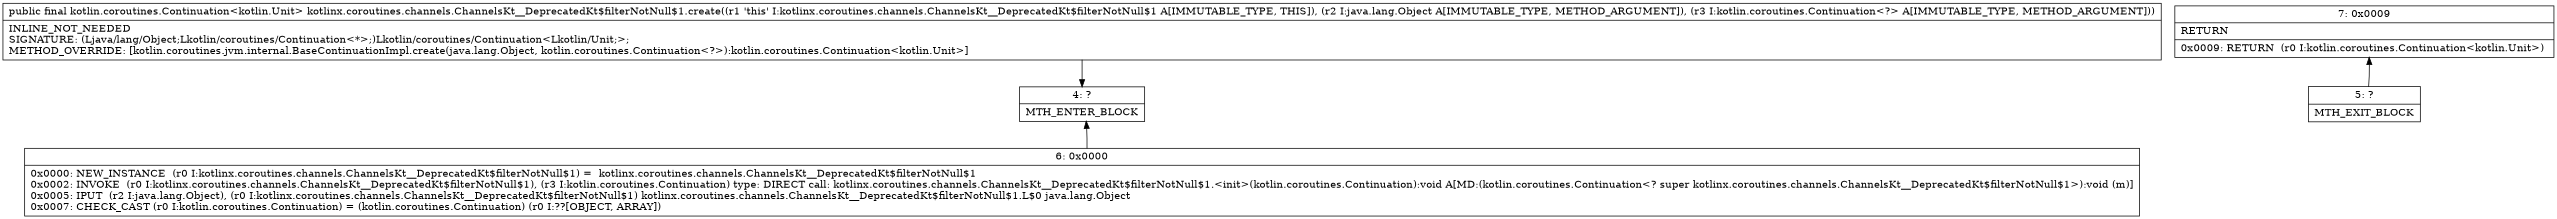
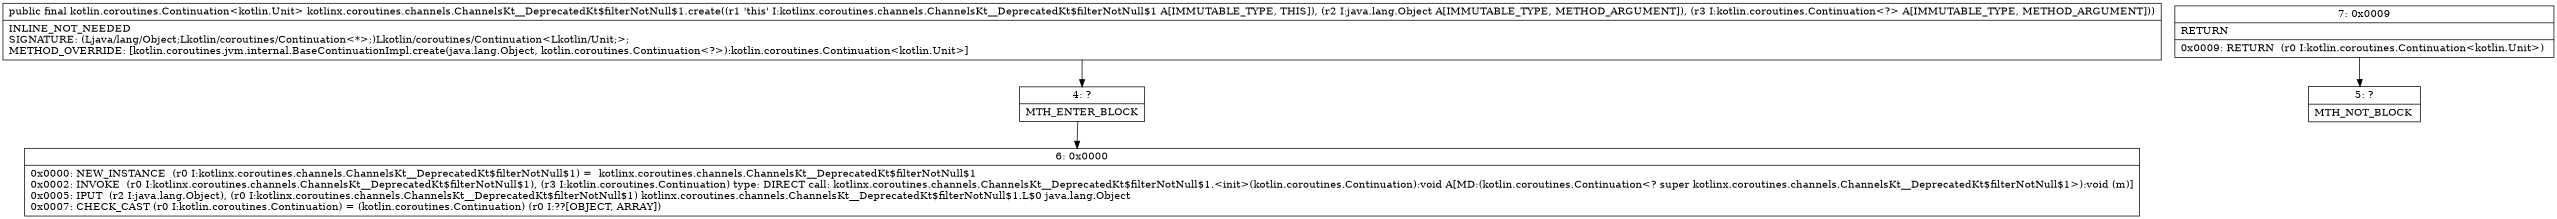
(2369, 76) -> (2359, 68)
(2364, 113) -> (2363, 113)
(1087, 139) -> (1077, 131)
